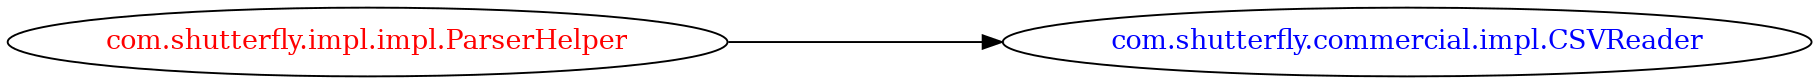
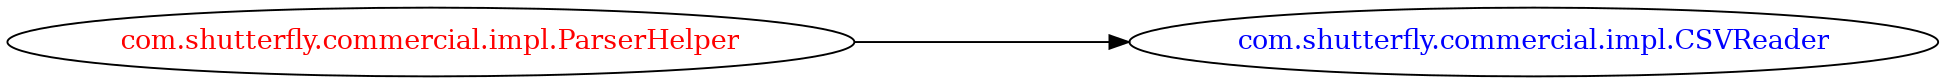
(368, 42) -> (431, 42)
